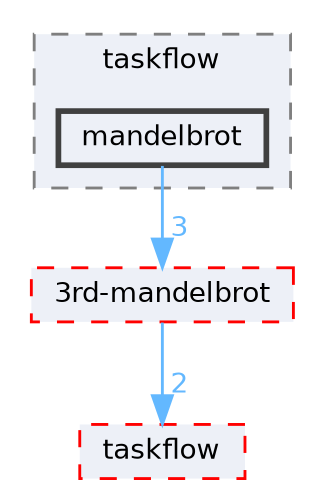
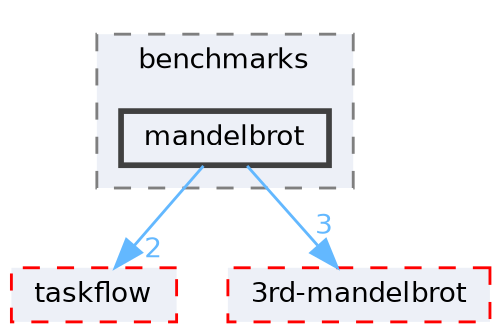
(162, 61) -> (225, 61)
(162, 359) -> (169, 206)
